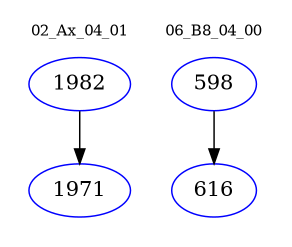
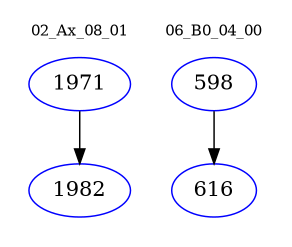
(80, 32) -> (80, 32)
(214, 32) -> (214, 32)
(80, 130) -> (80, 130)
